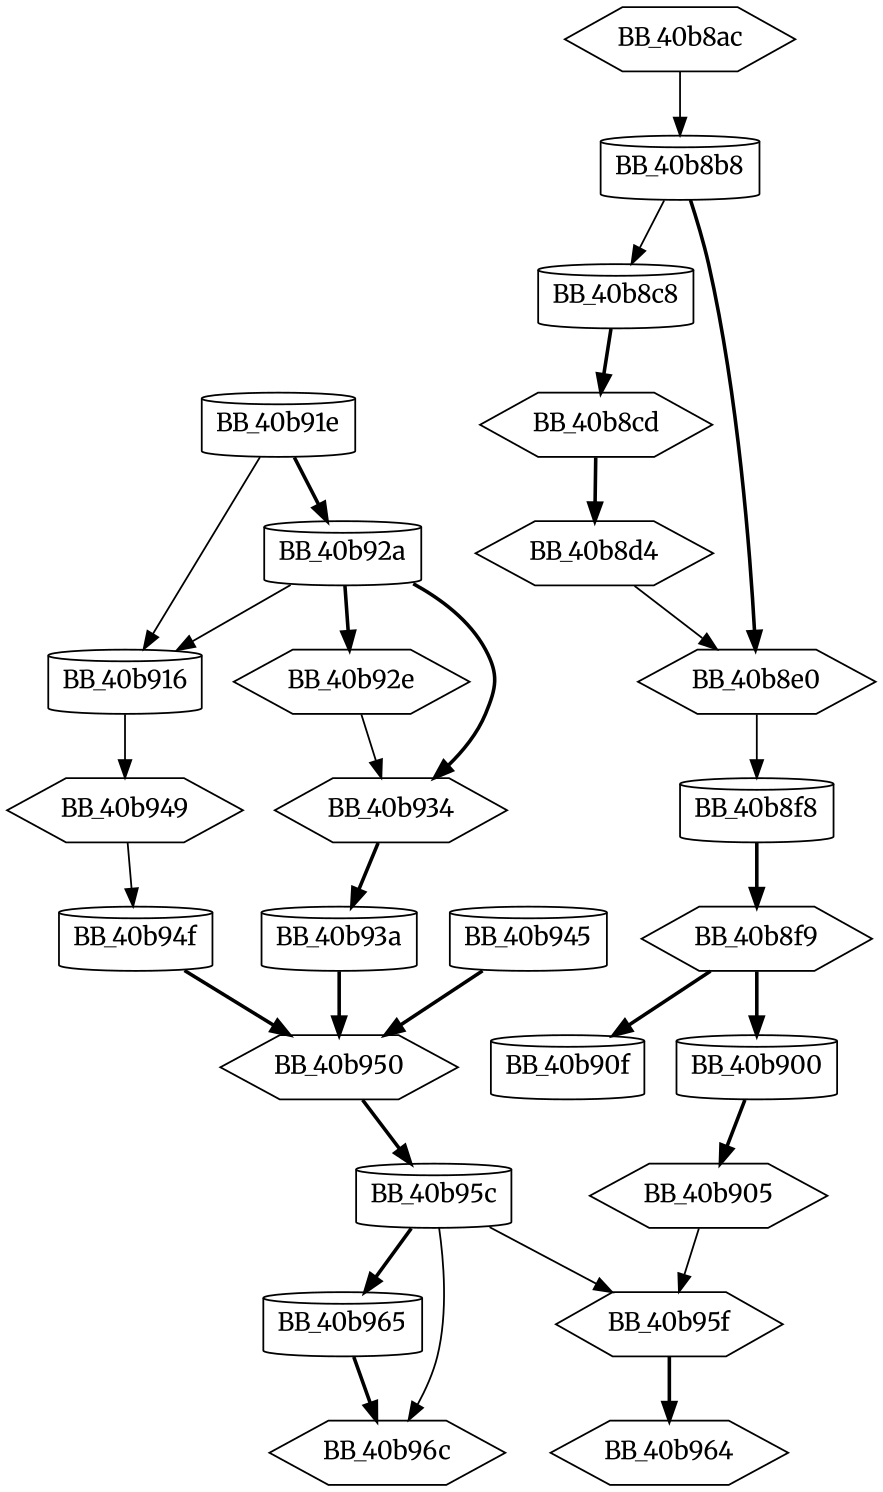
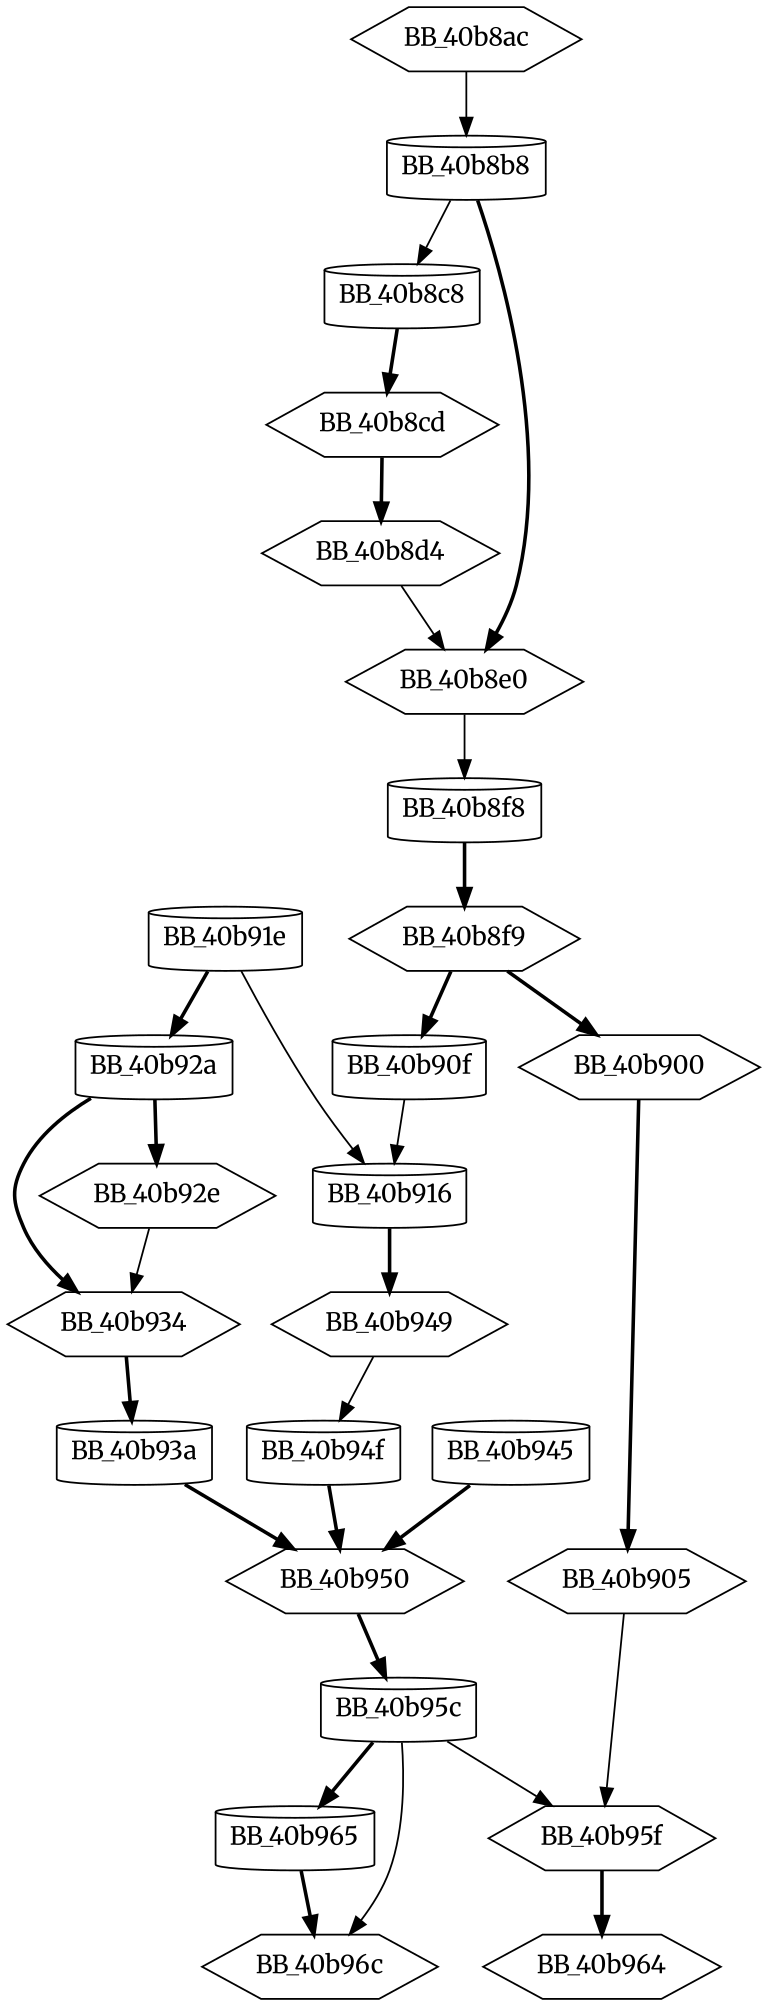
(242, 613) -> (401, 1123)
(125, 737) -> (390, 1251)
(757, 1067) -> (639, 1067)
